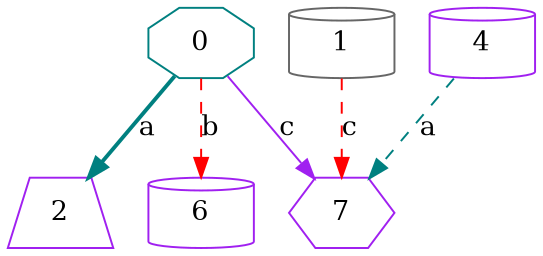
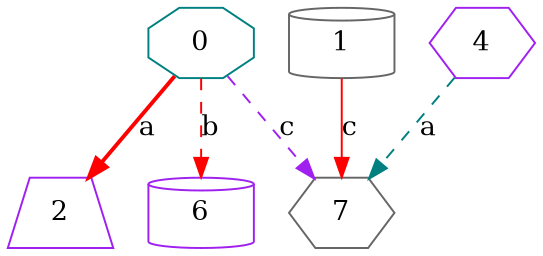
(482, 43) -> (482, 43)
(342, 118) -> (342, 118)
(138, 119) -> (138, 119)
(264, 120) -> (264, 120)
(342, 213) -> (342, 213)
